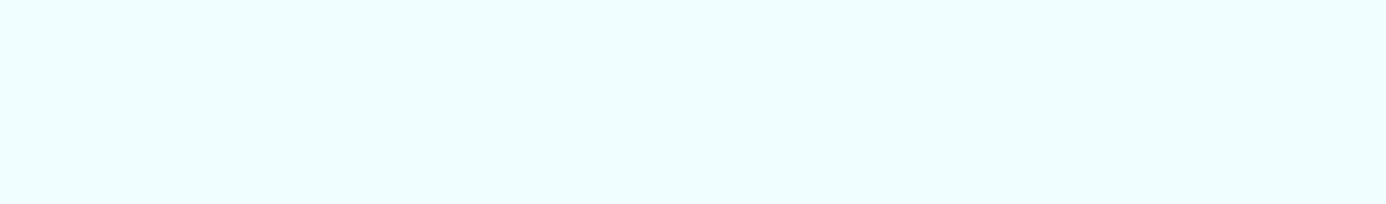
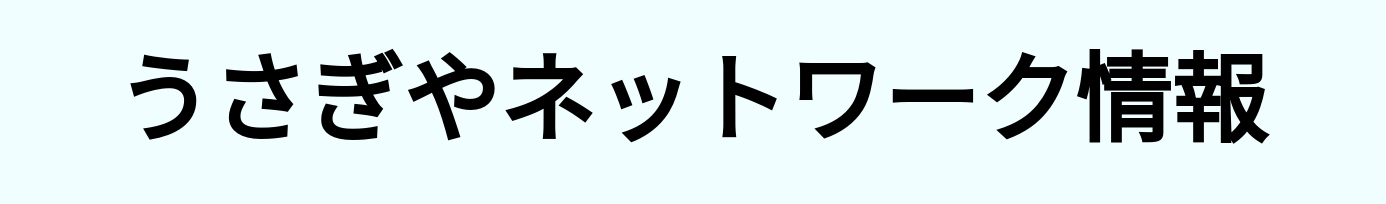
none -> (692, 101)
